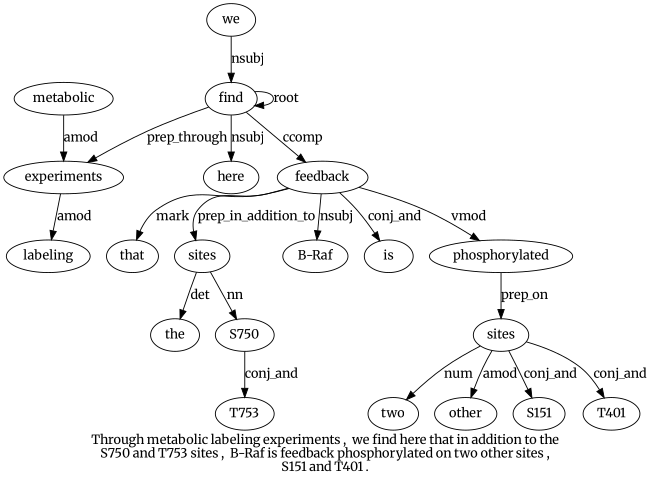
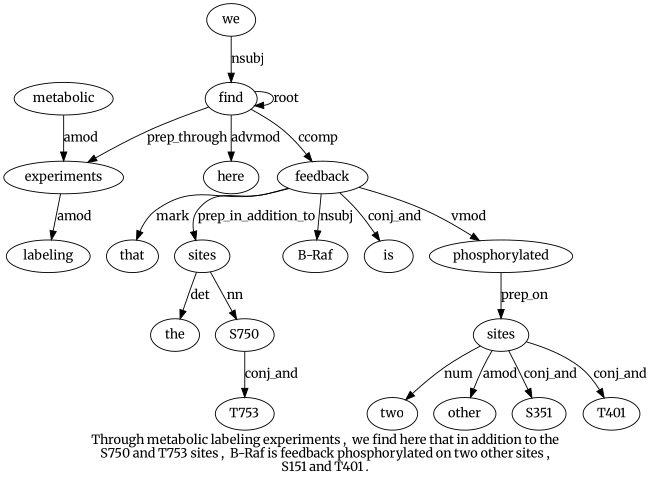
(248, 138) -> (256, 138)
(539, 414) -> (539, 414)
